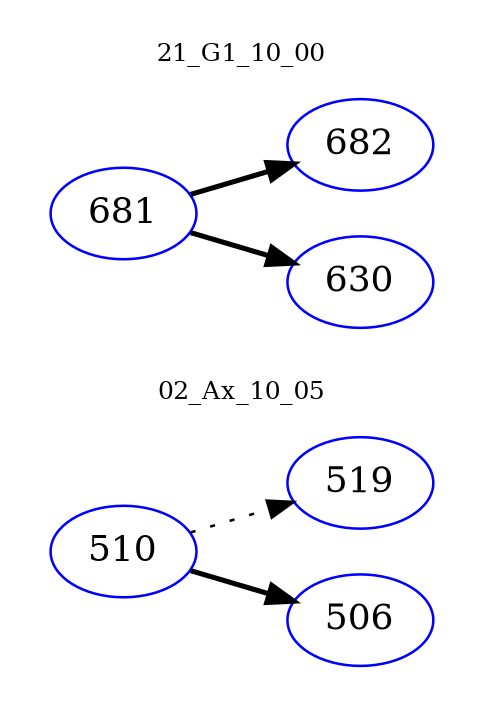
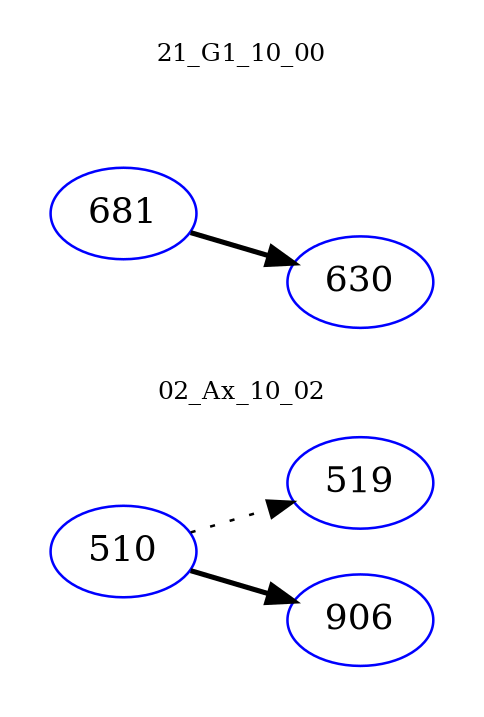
(360, 145) -> none
(242, 393) -> (242, 393)
(360, 620) -> (360, 620)
